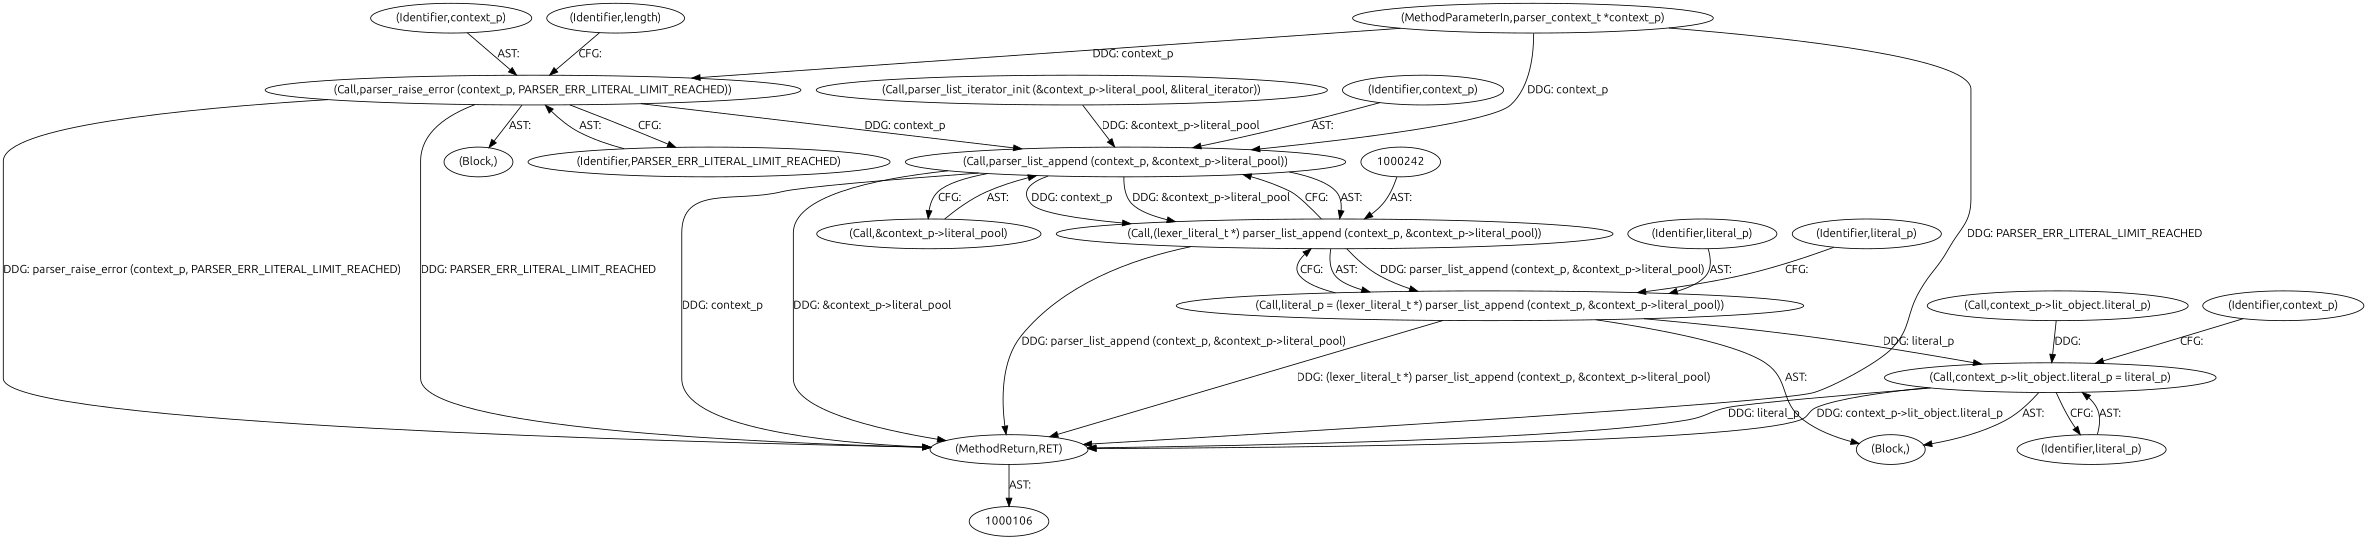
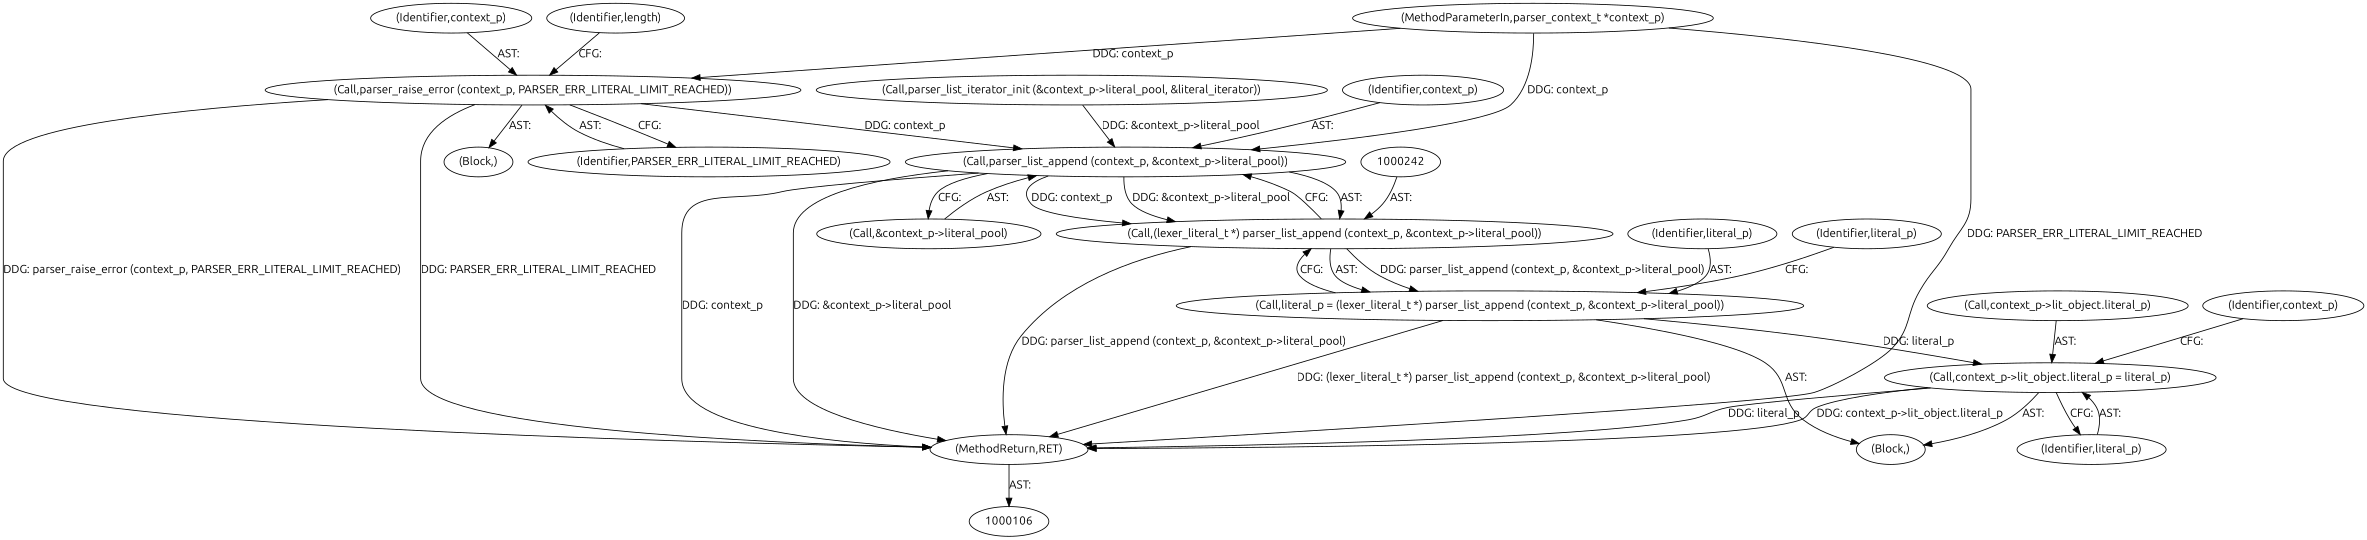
(2069, 342) -> (2067, 342)
